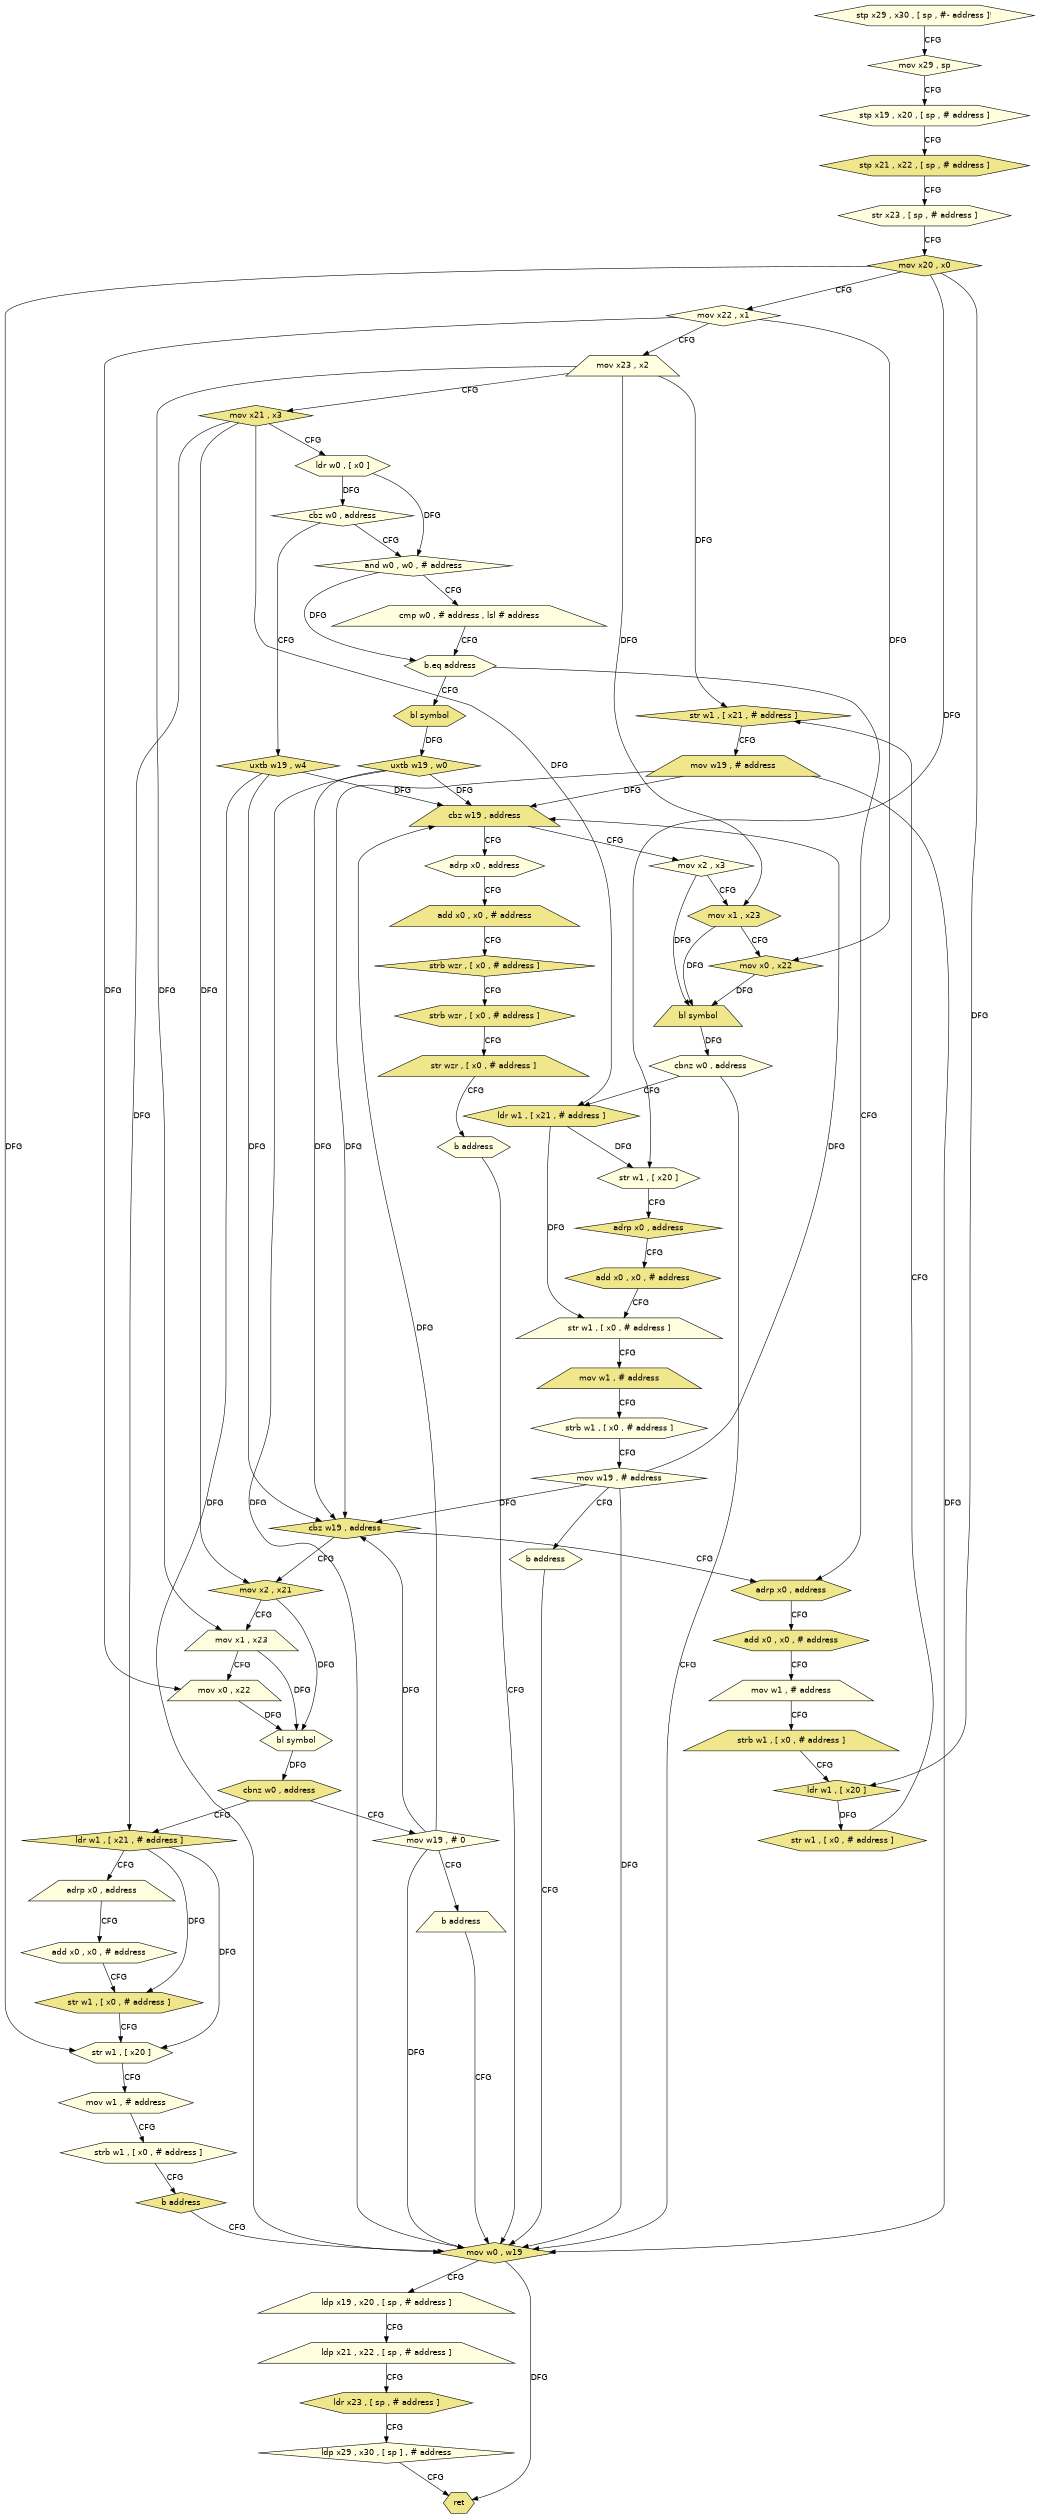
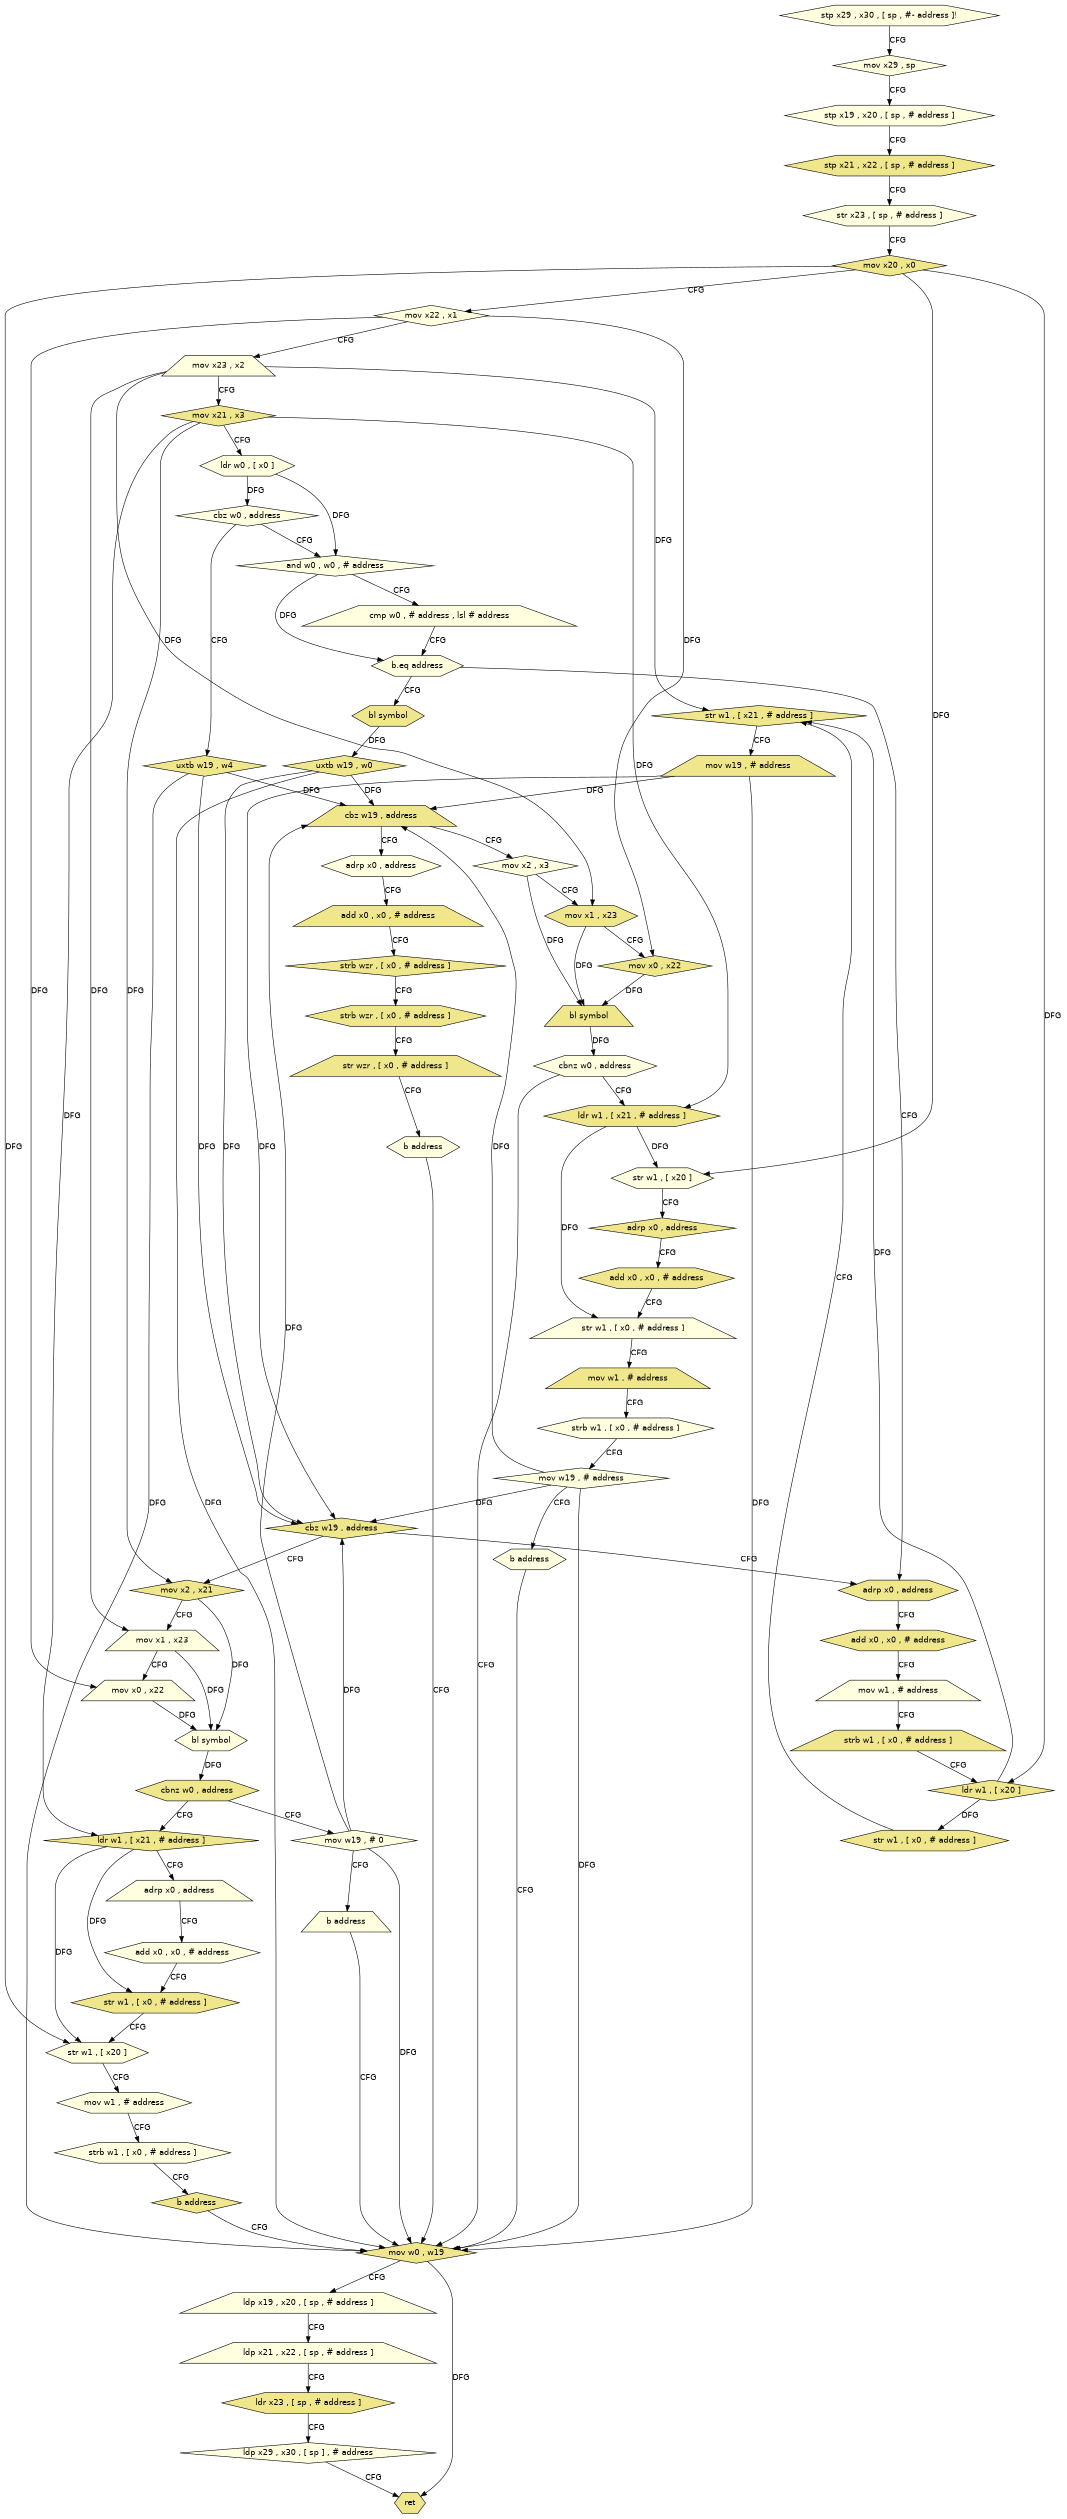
none -> (874, 1259)
